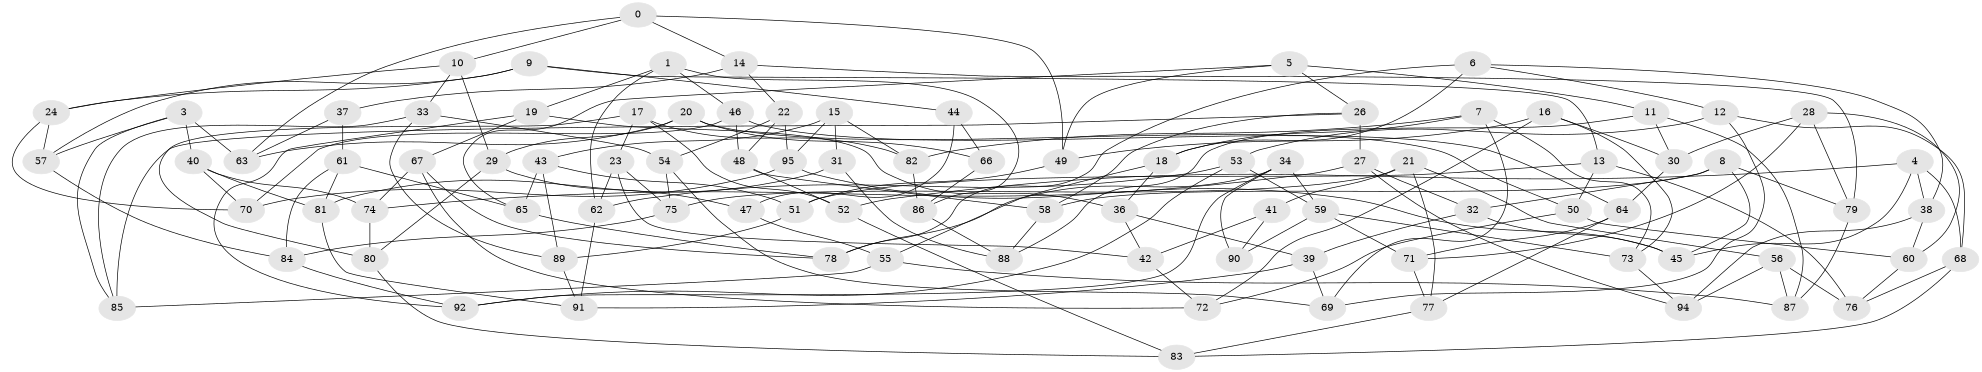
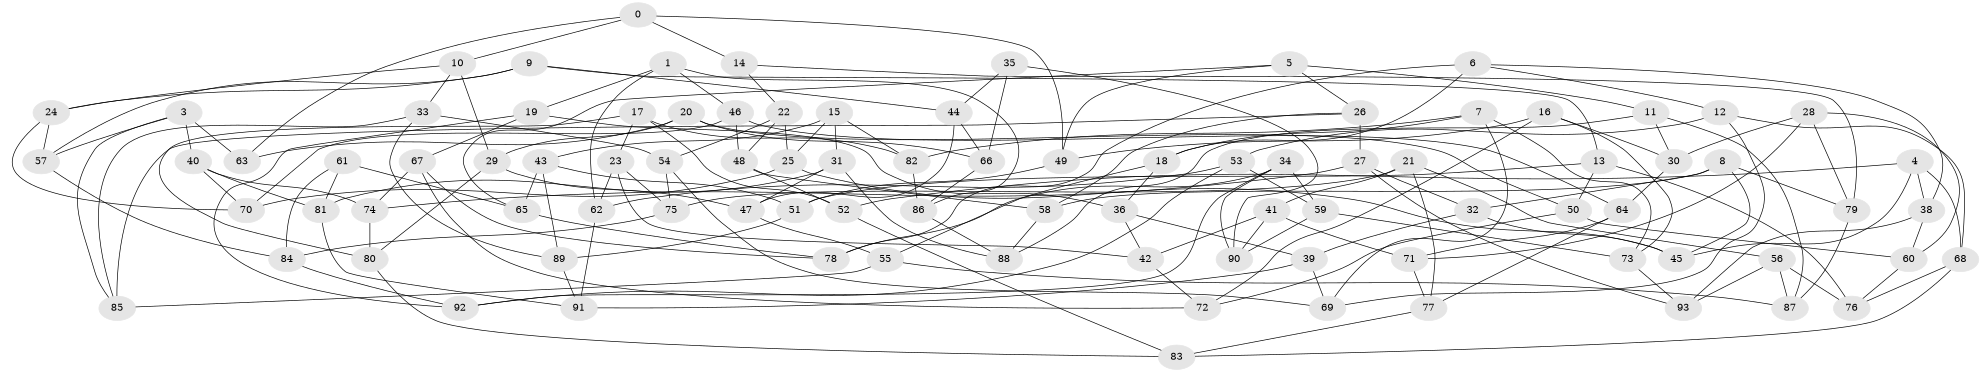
none -> (1010, 64)
(343, 113) -> none
(788, 162) -> (788, 162)
none -> (792, 186)
(1364, 234) -> (1339, 238)
(1683, 308) -> (1683, 308)
